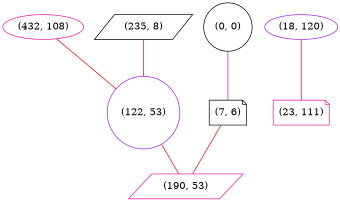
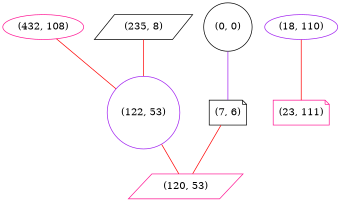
(301, 27) -> (301, 27)
(186, 186) -> (186, 186)
